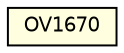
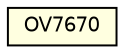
(62, 27) -> (62, 27)
